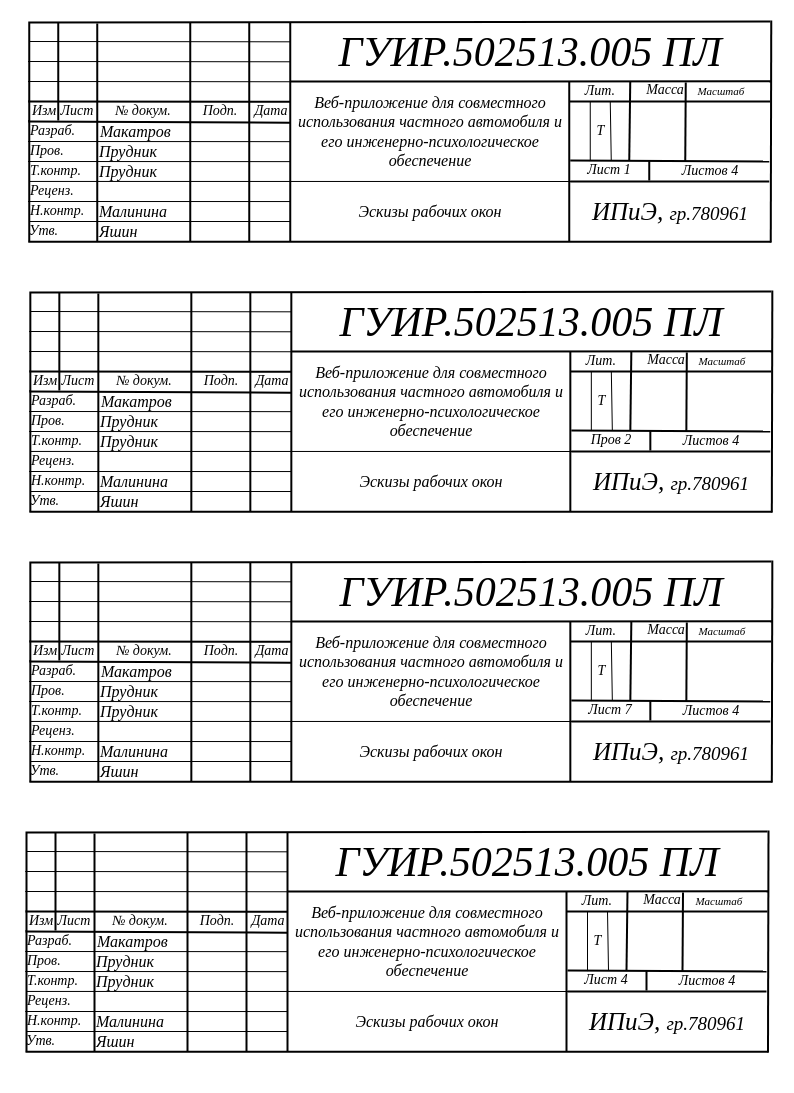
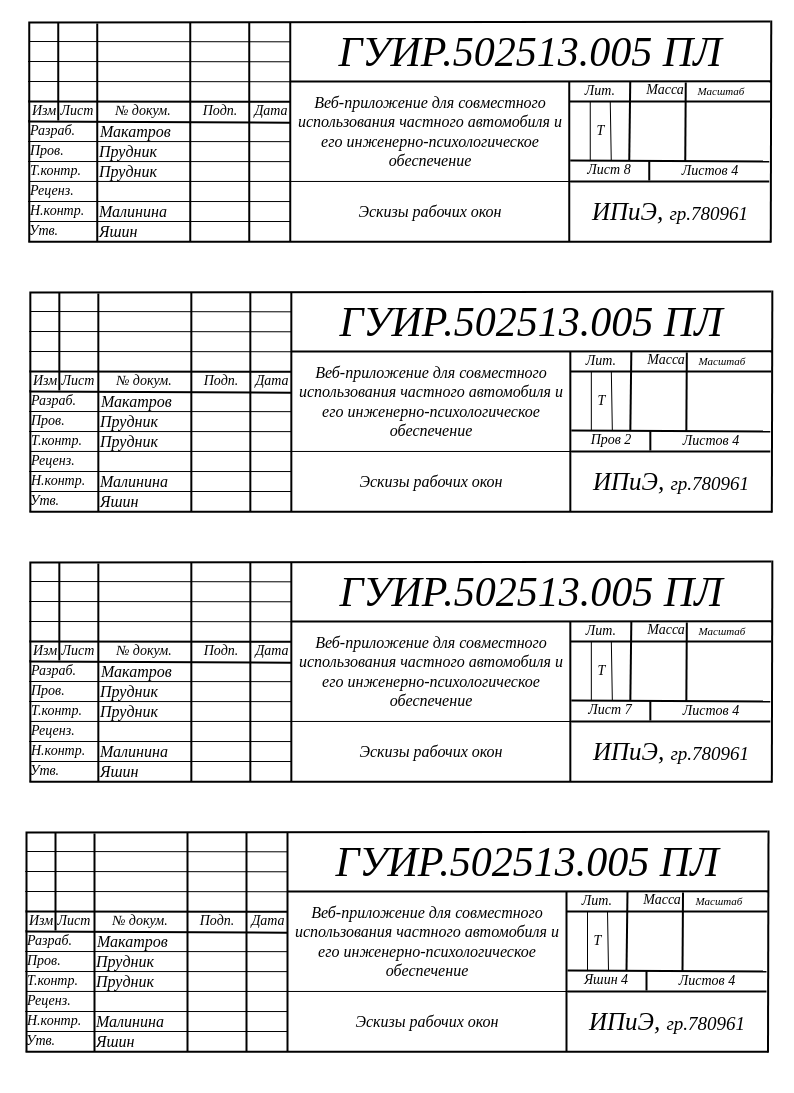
(610, 171) -> (610, 171)
(607, 981) -> (607, 981)
